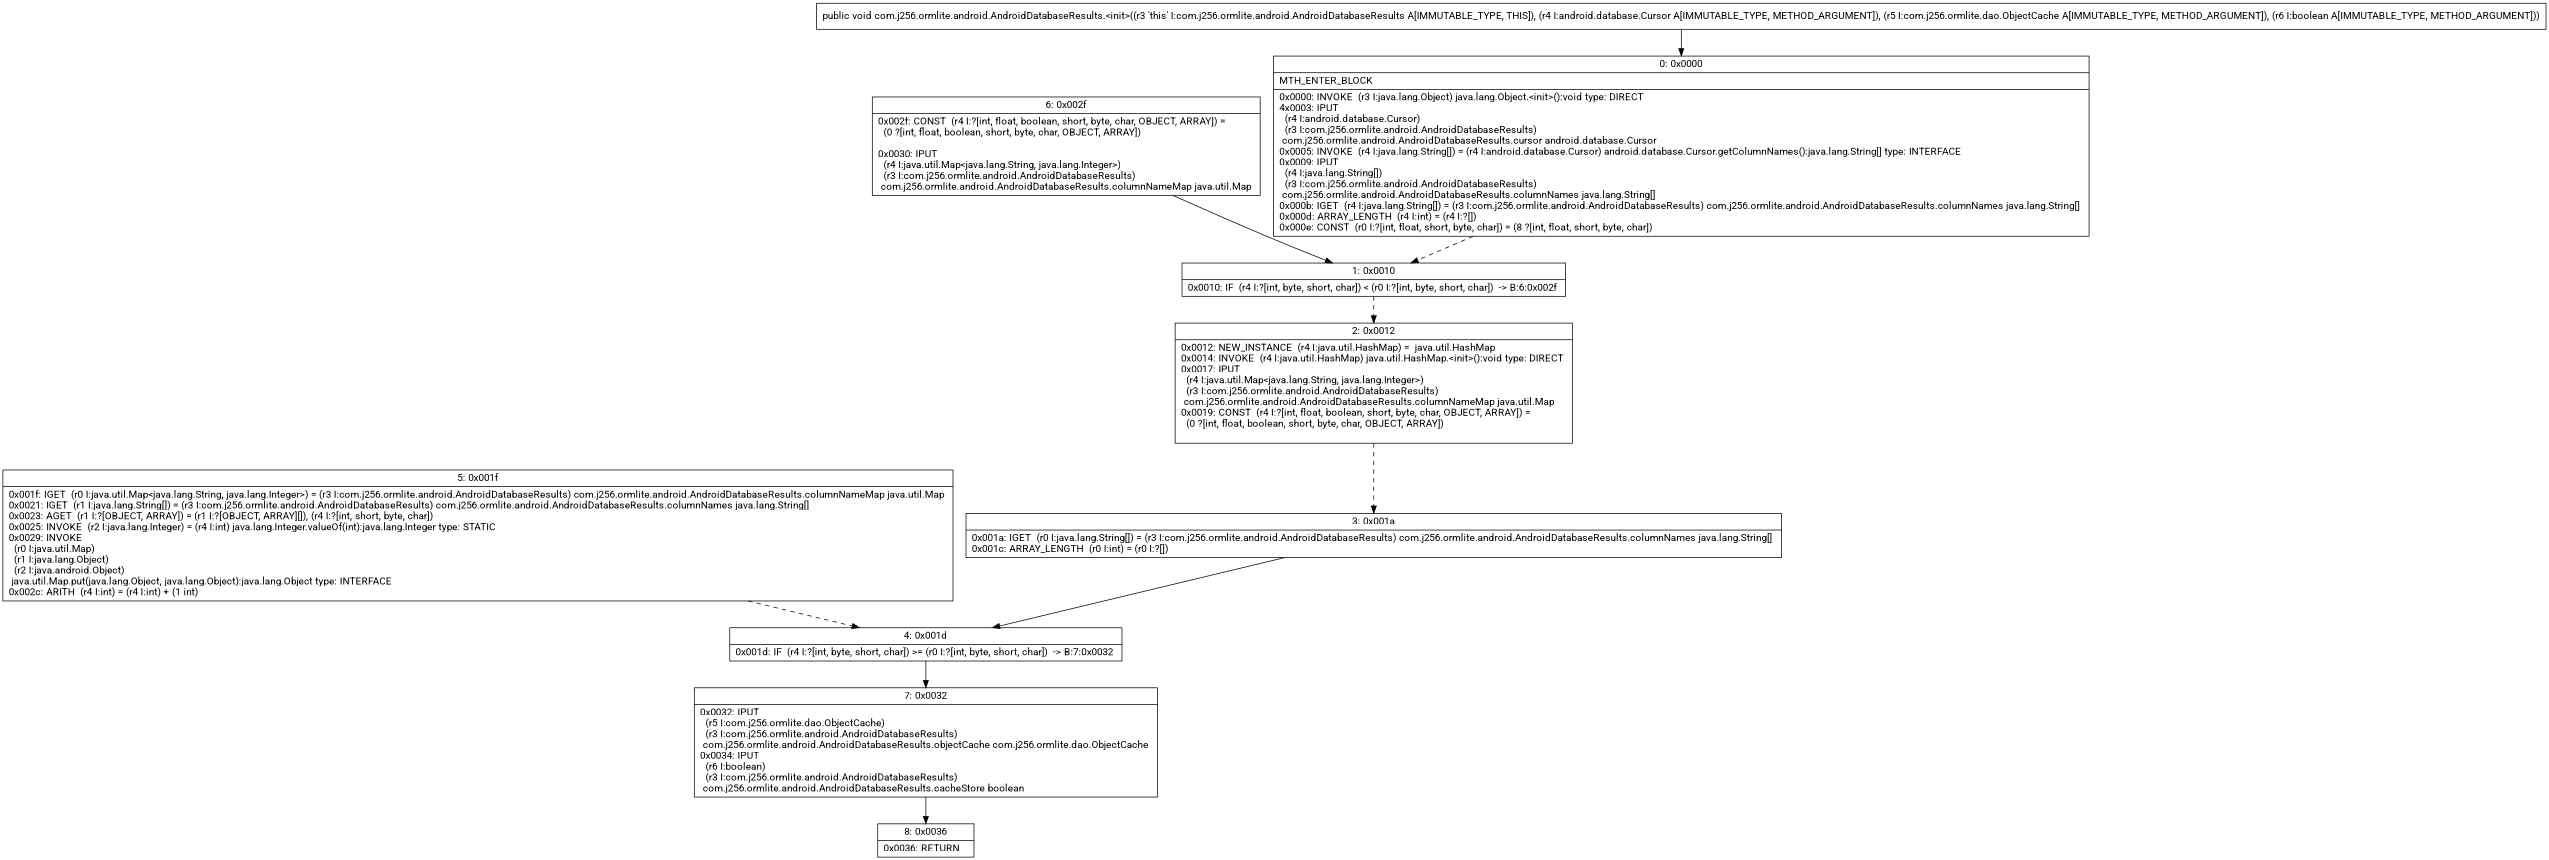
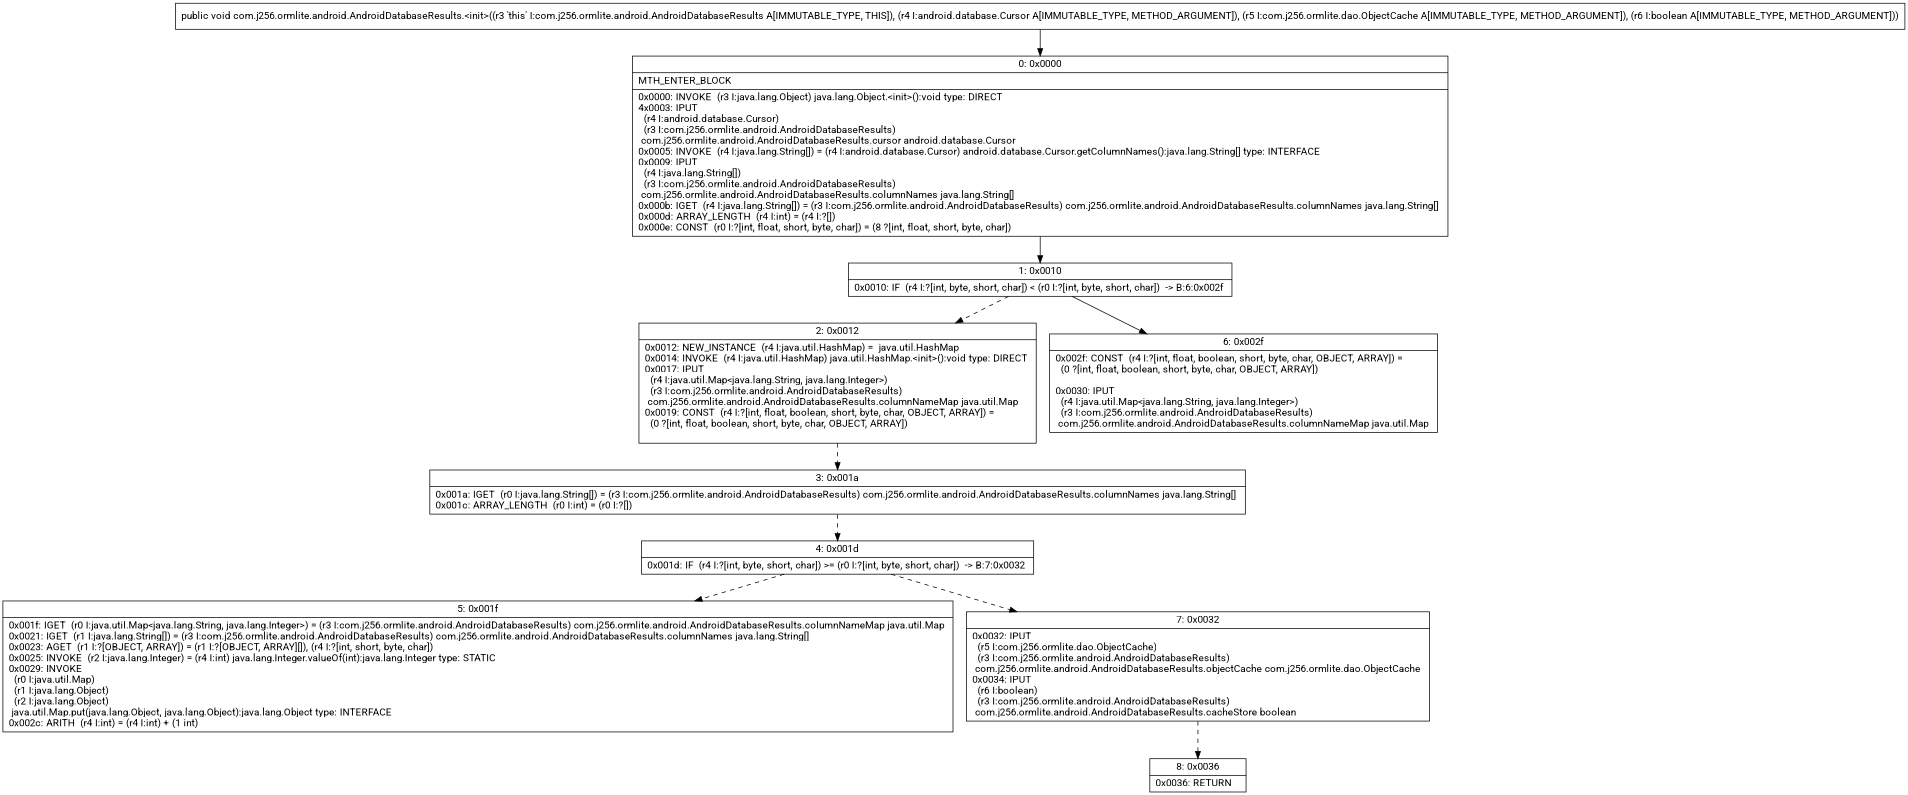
(1249, 229) -> (1106, 313)
(1445, 248) -> (1040, 246)
(67, 571) -> (59, 702)
(1142, 592) -> (838, 524)
(800, 613) -> (743, 587)
(926, 671) -> (951, 592)
(926, 807) -> (1198, 736)
